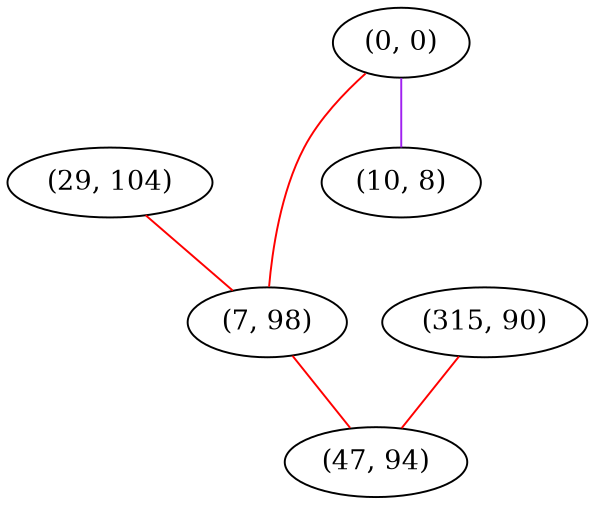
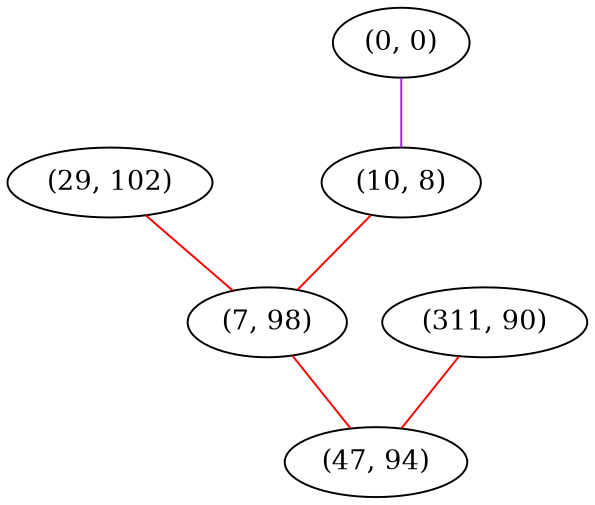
(294, 169) -> (334, 252)
(110, 183) -> (110, 183)
(485, 322) -> (485, 322)
